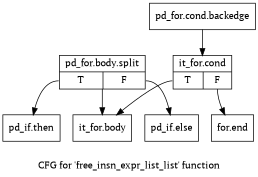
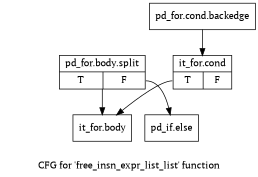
(31, 128) -> none
(232, 128) -> none
